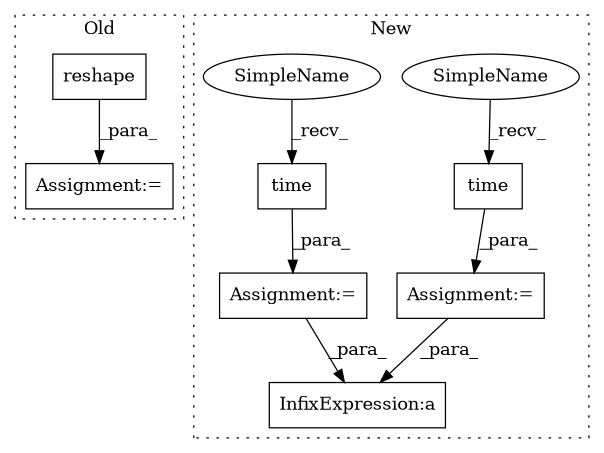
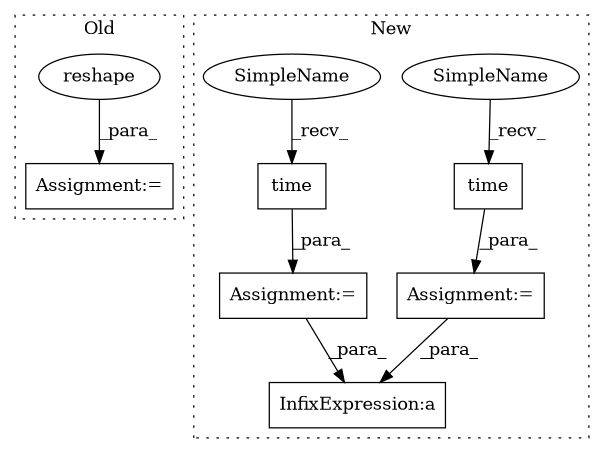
(99, 77) -> (99, 77)
